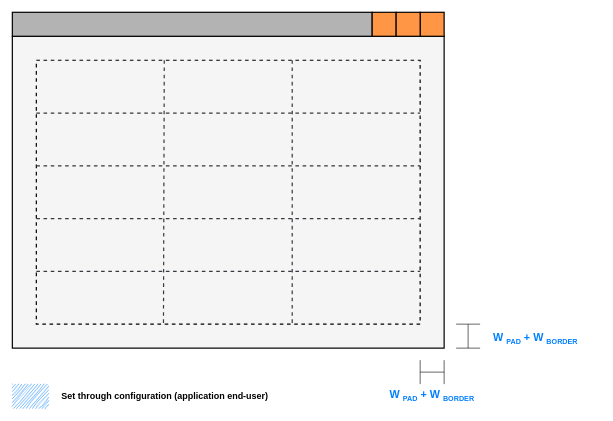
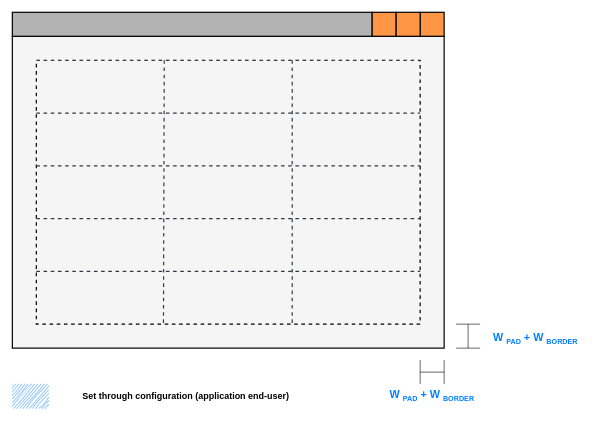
(180, 396) -> (201, 396)
